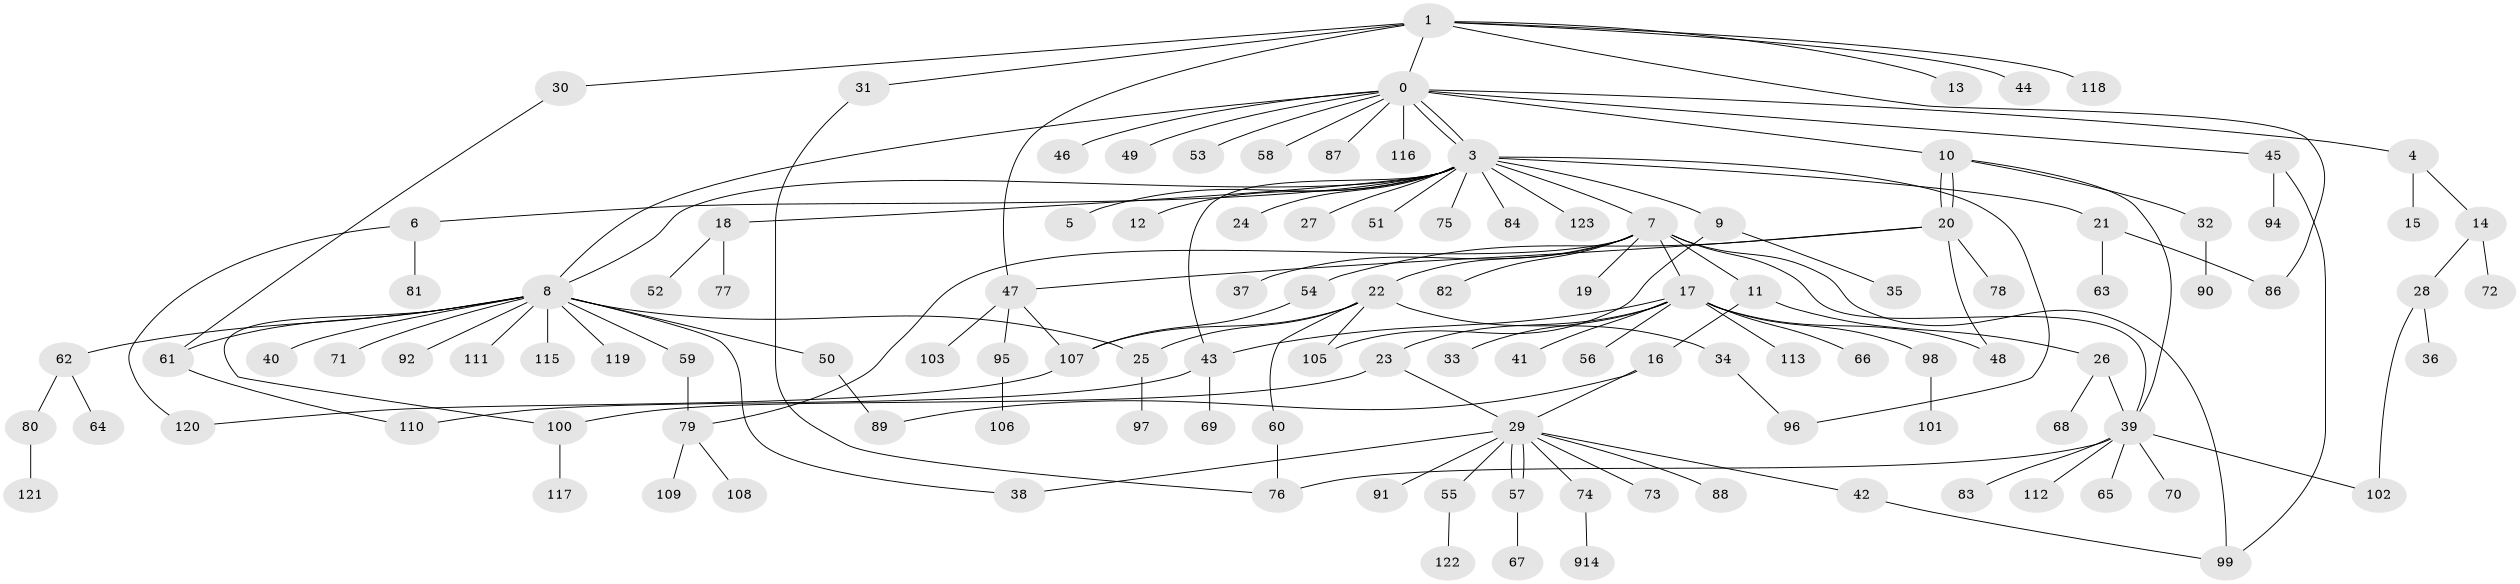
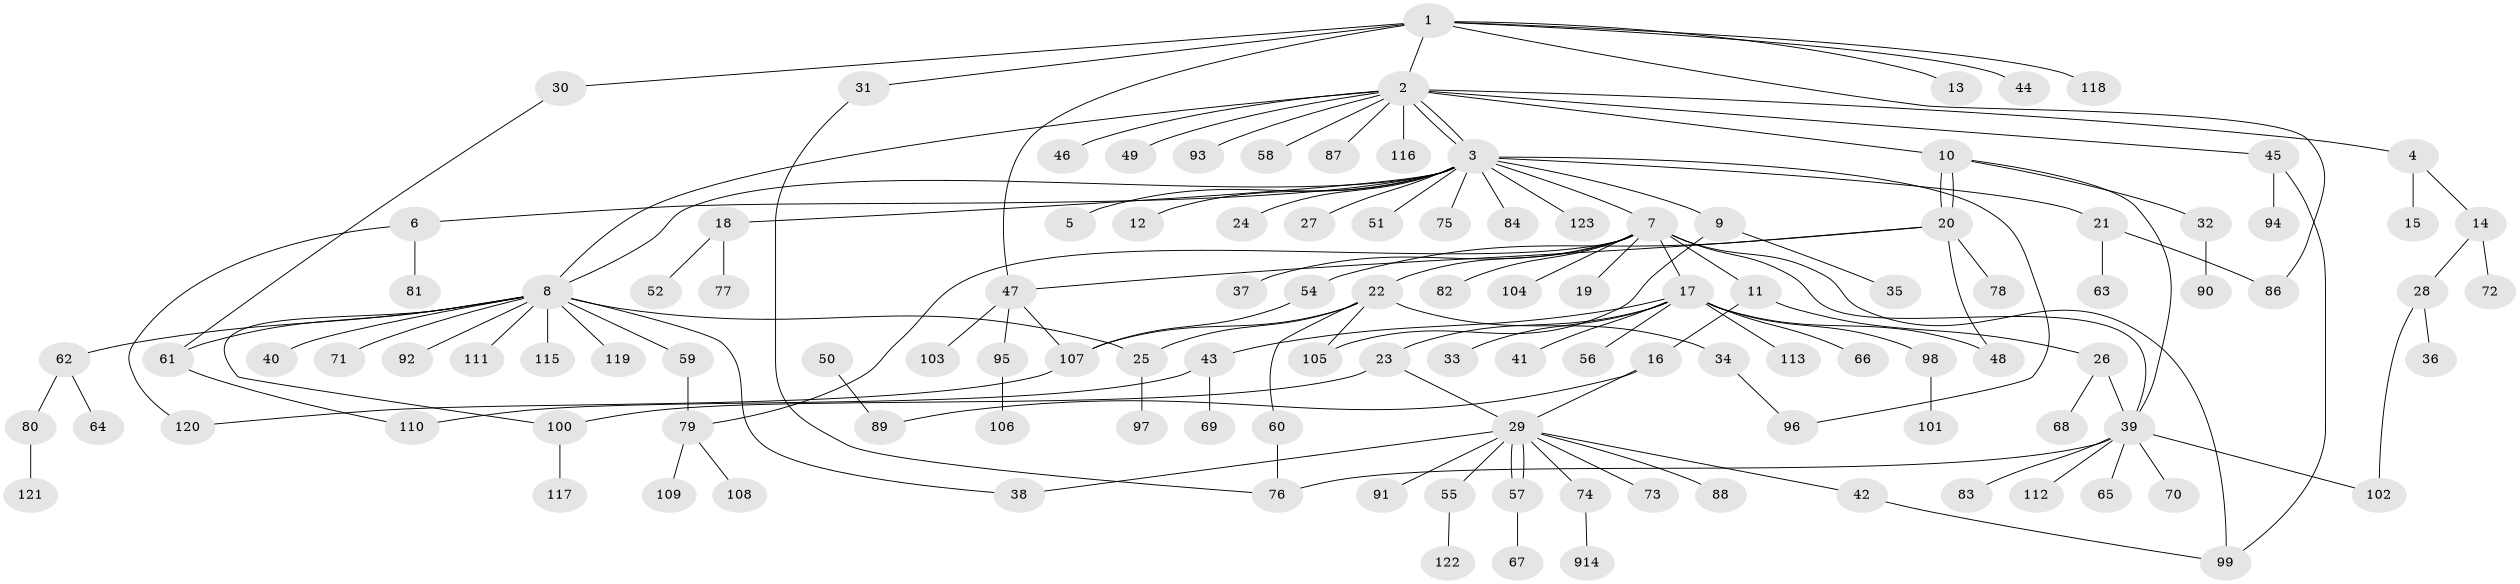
(1404, 89) -> (1404, 89)
(1198, 156) -> (1198, 156)
(1206, 210) -> none
none -> (1515, 292)
(716, 333) -> none
